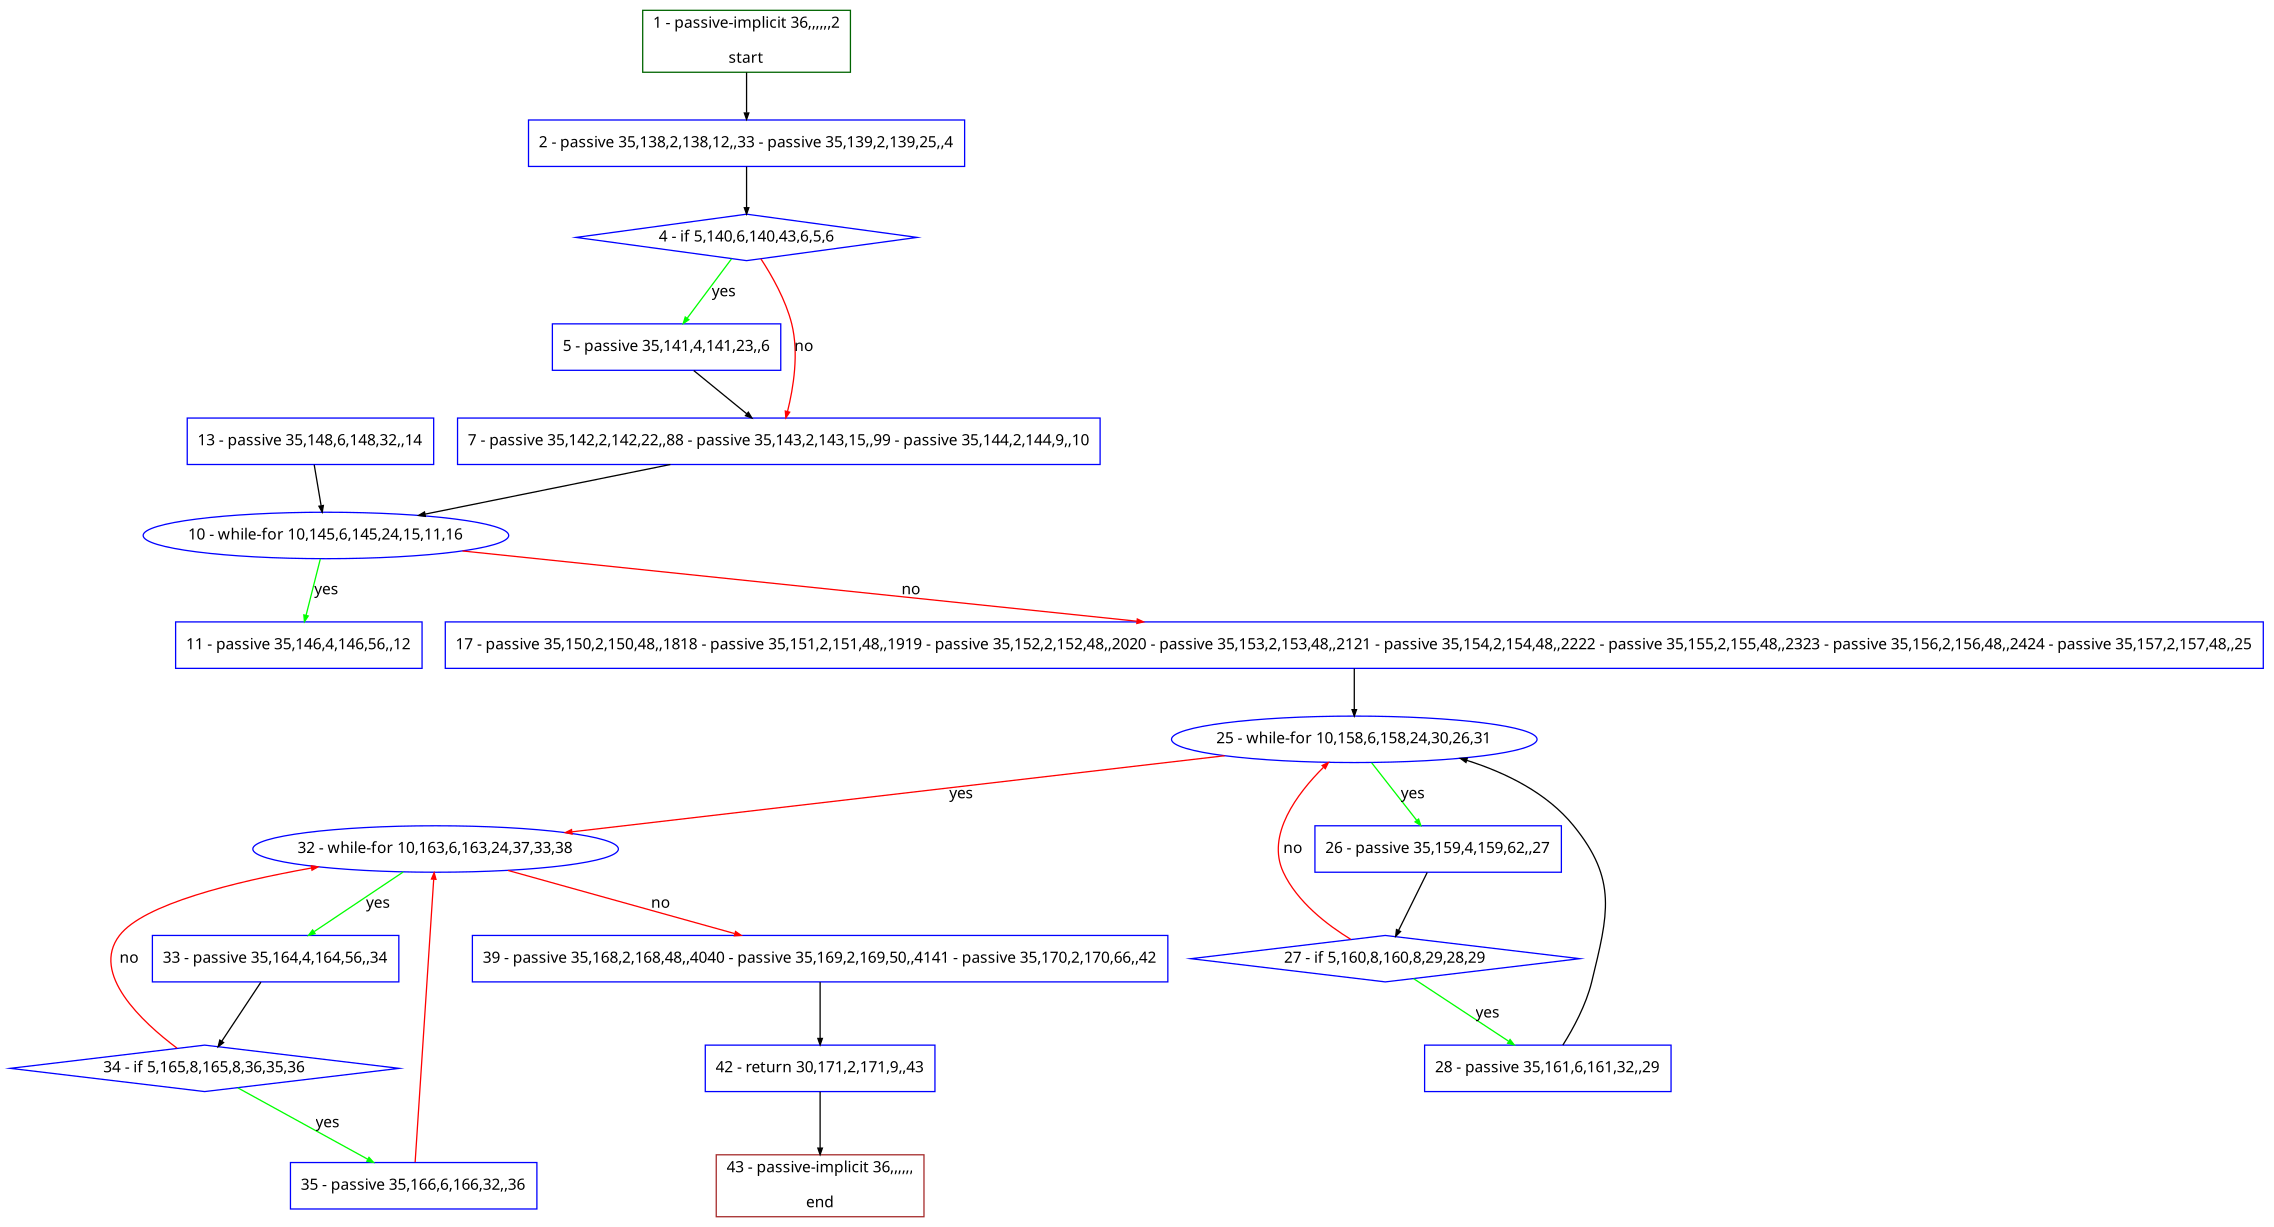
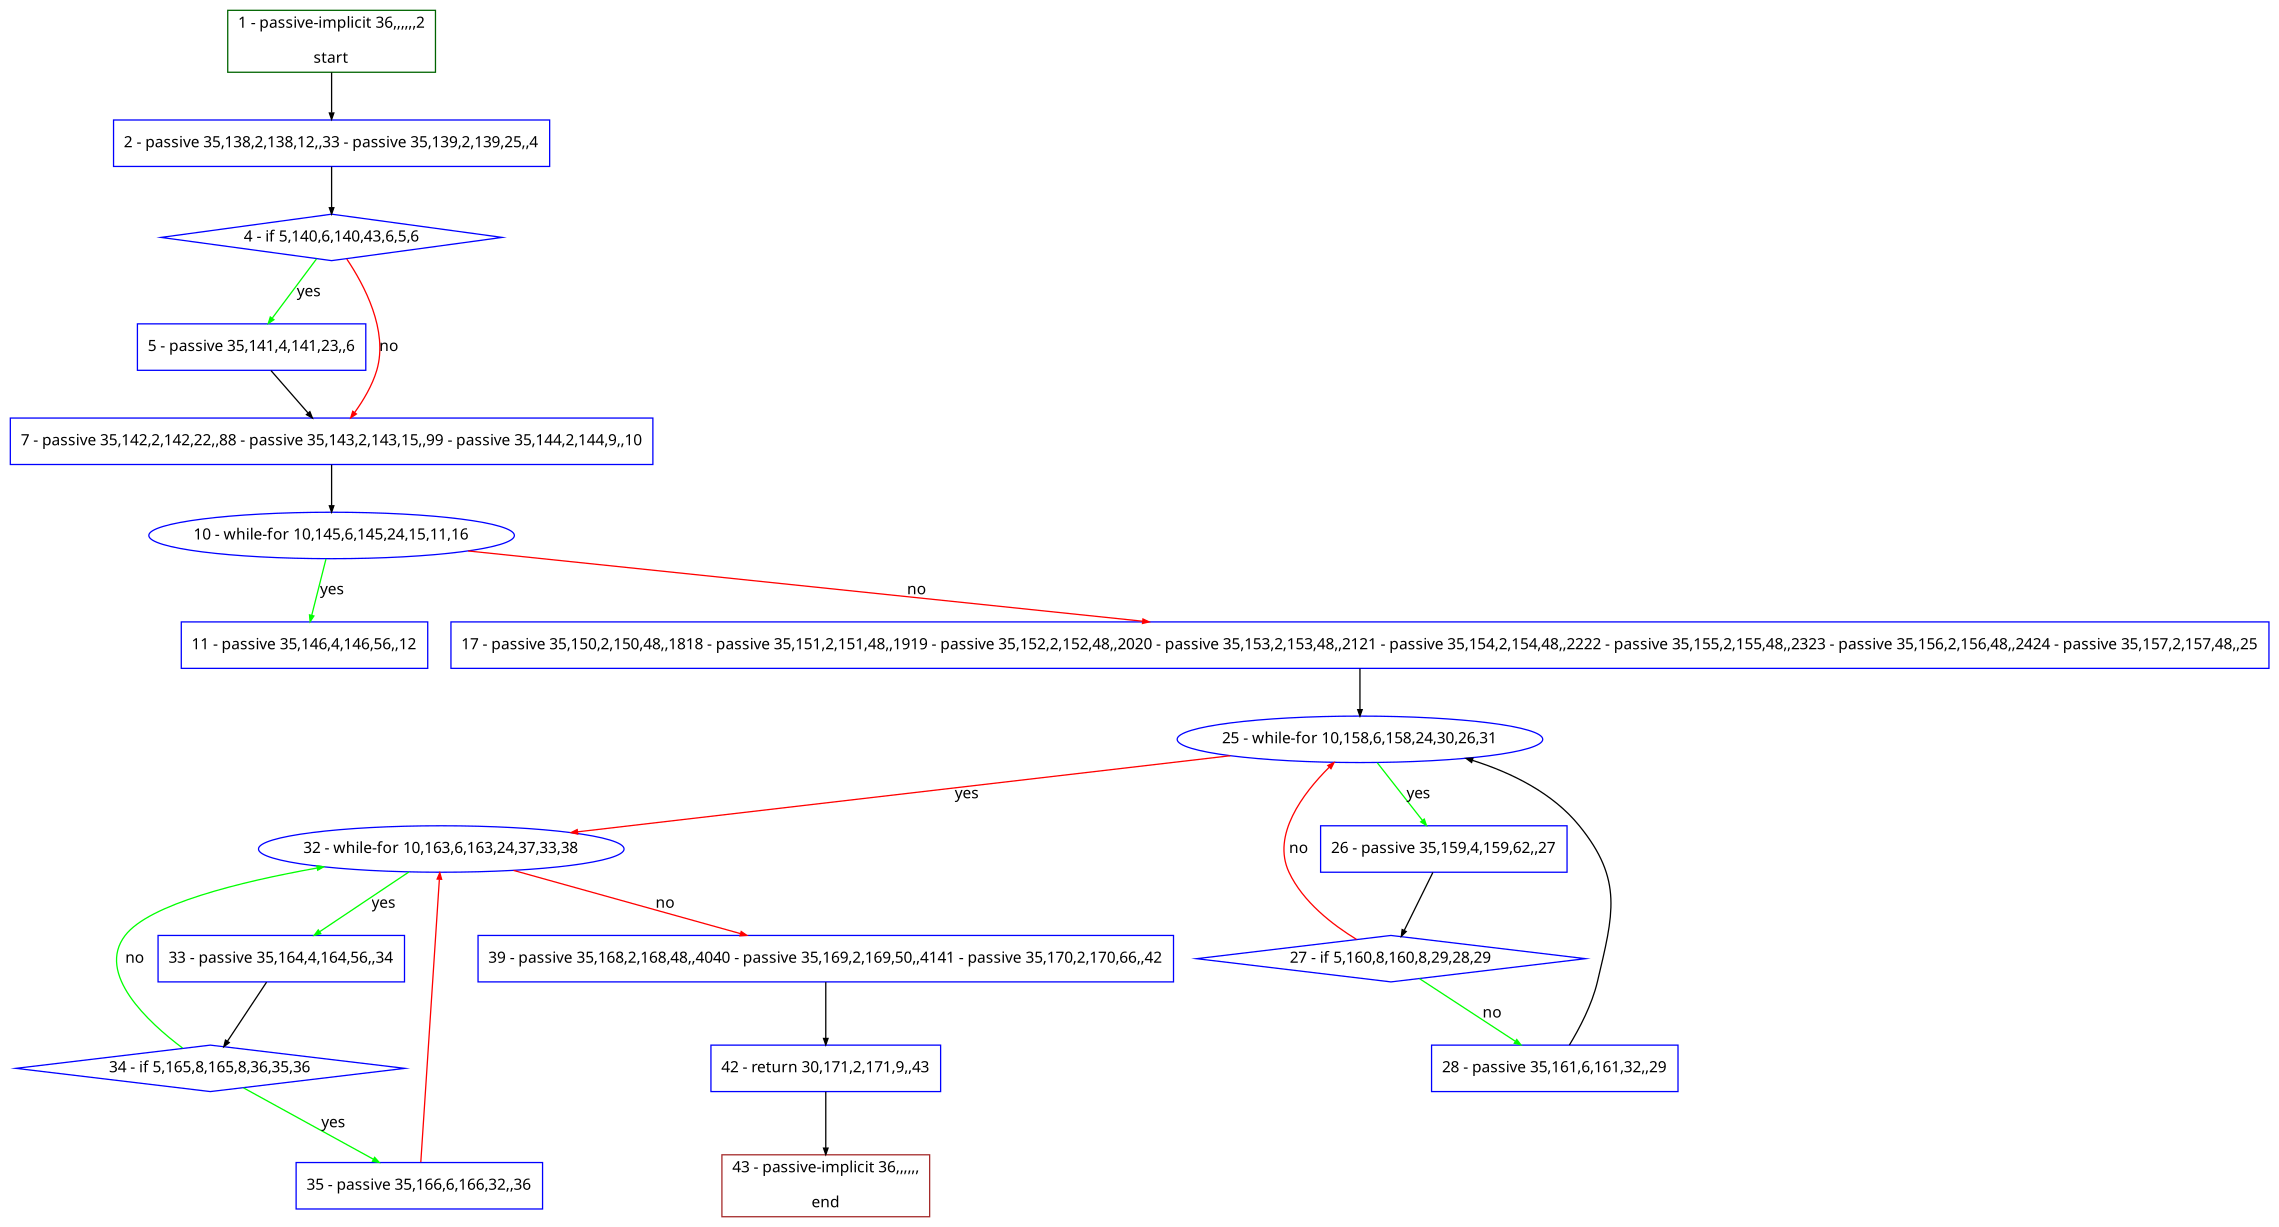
(310, 441) -> none
(146, 915) -> (151, 915)
(1488, 1014) -> (1493, 1014)
